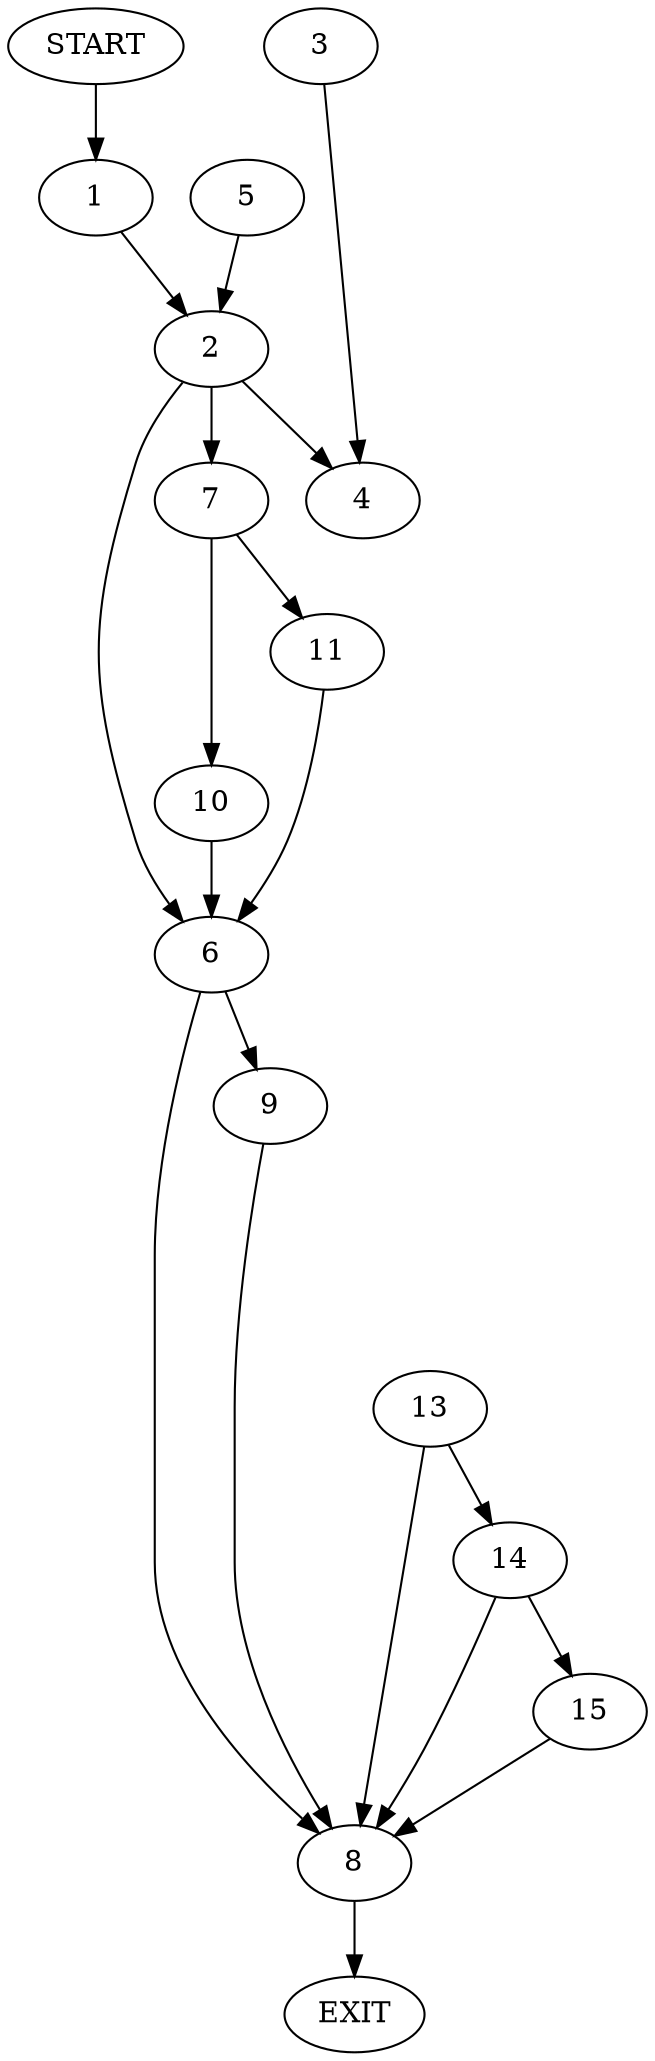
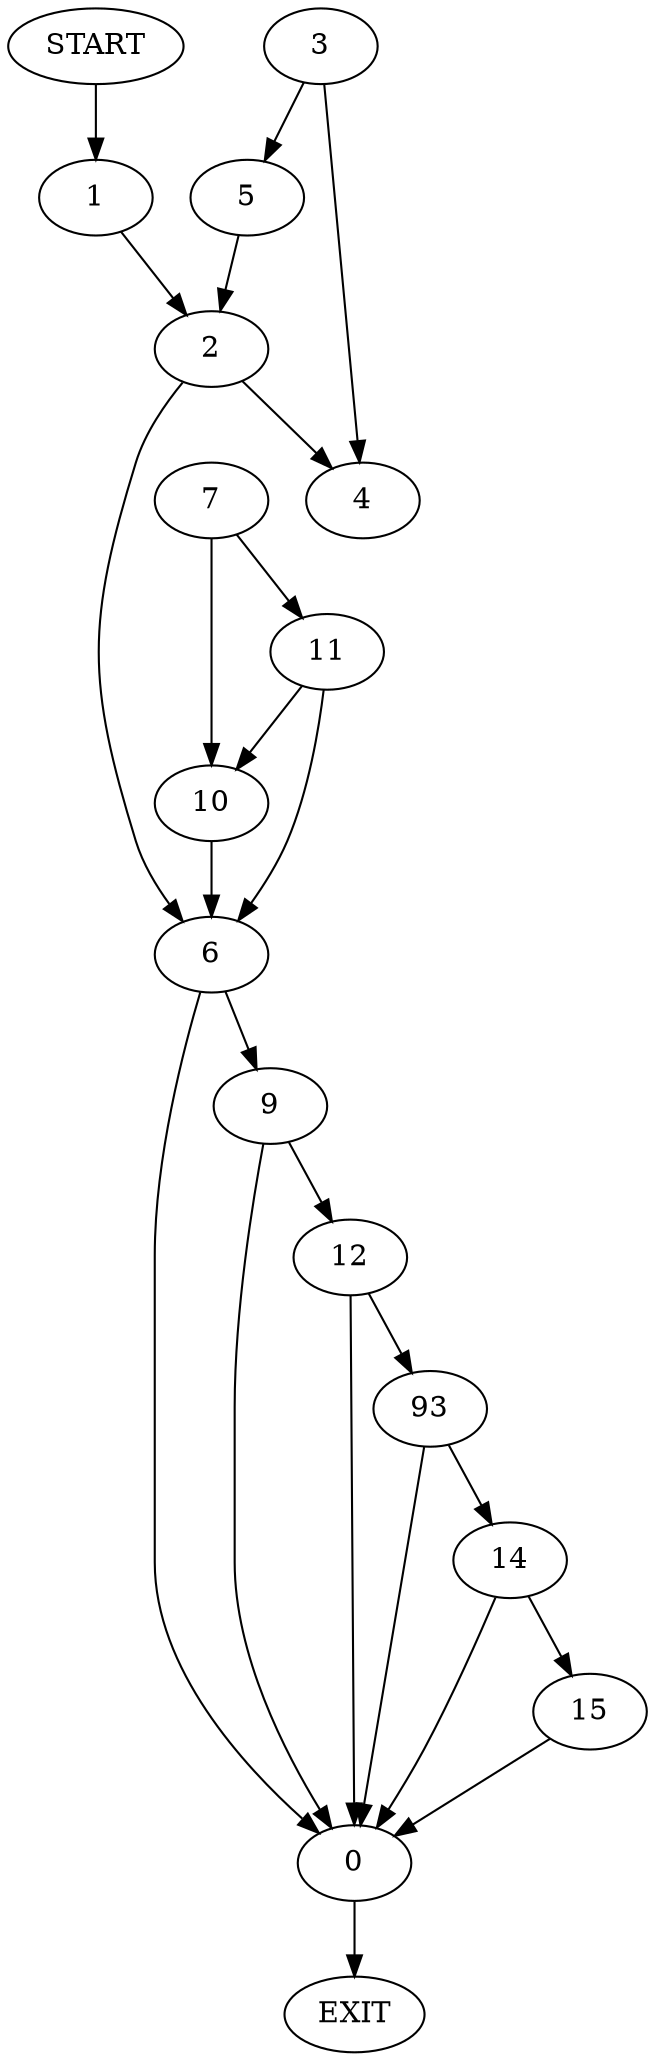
none -> (289, 112)
(212, 414) -> none
none -> (276, 719)
none -> (350, 1257)
(430, 1409) -> (430, 1409)
(355, 1863) -> (355, 1863)
